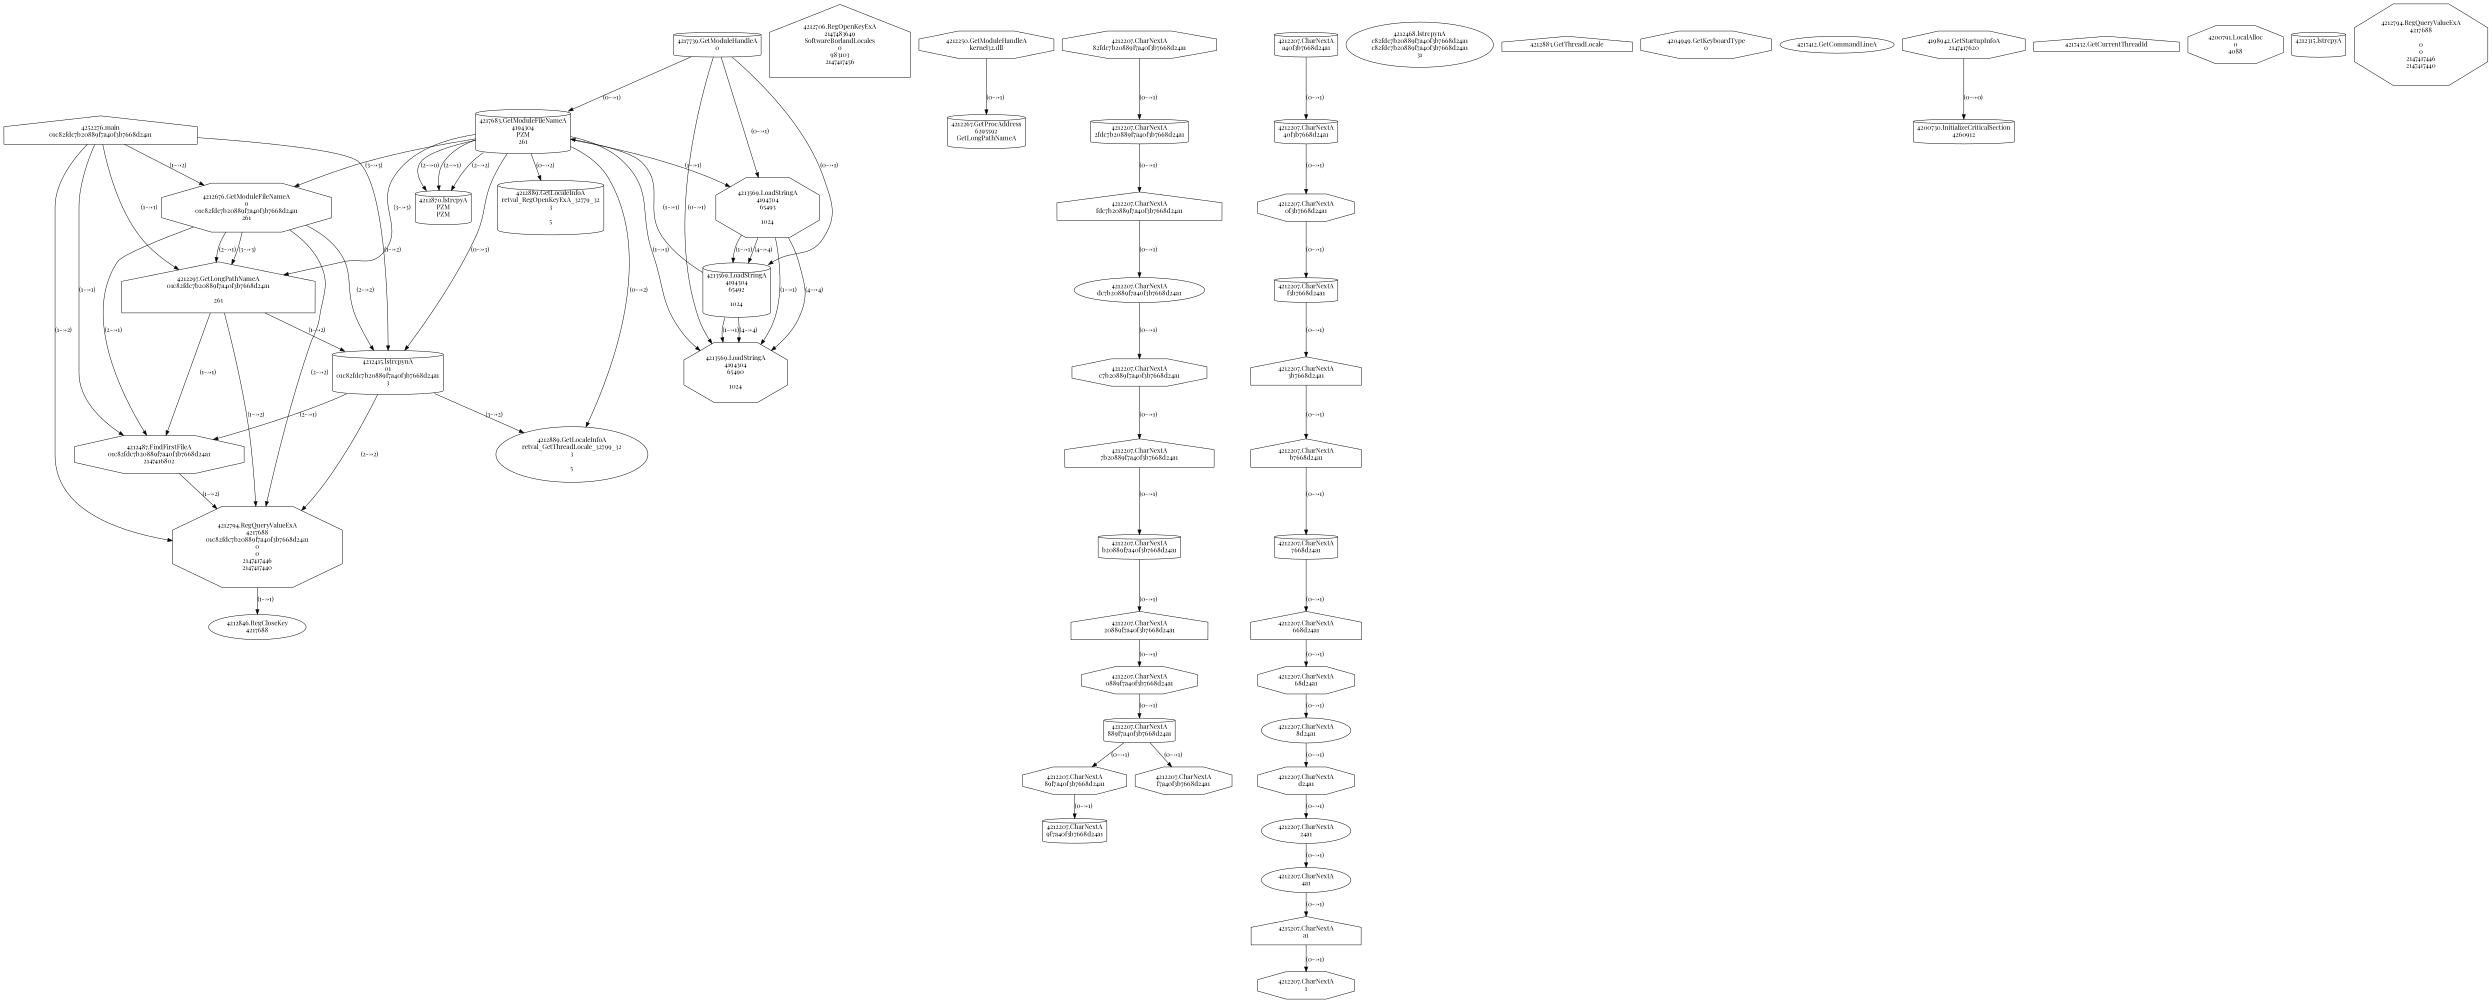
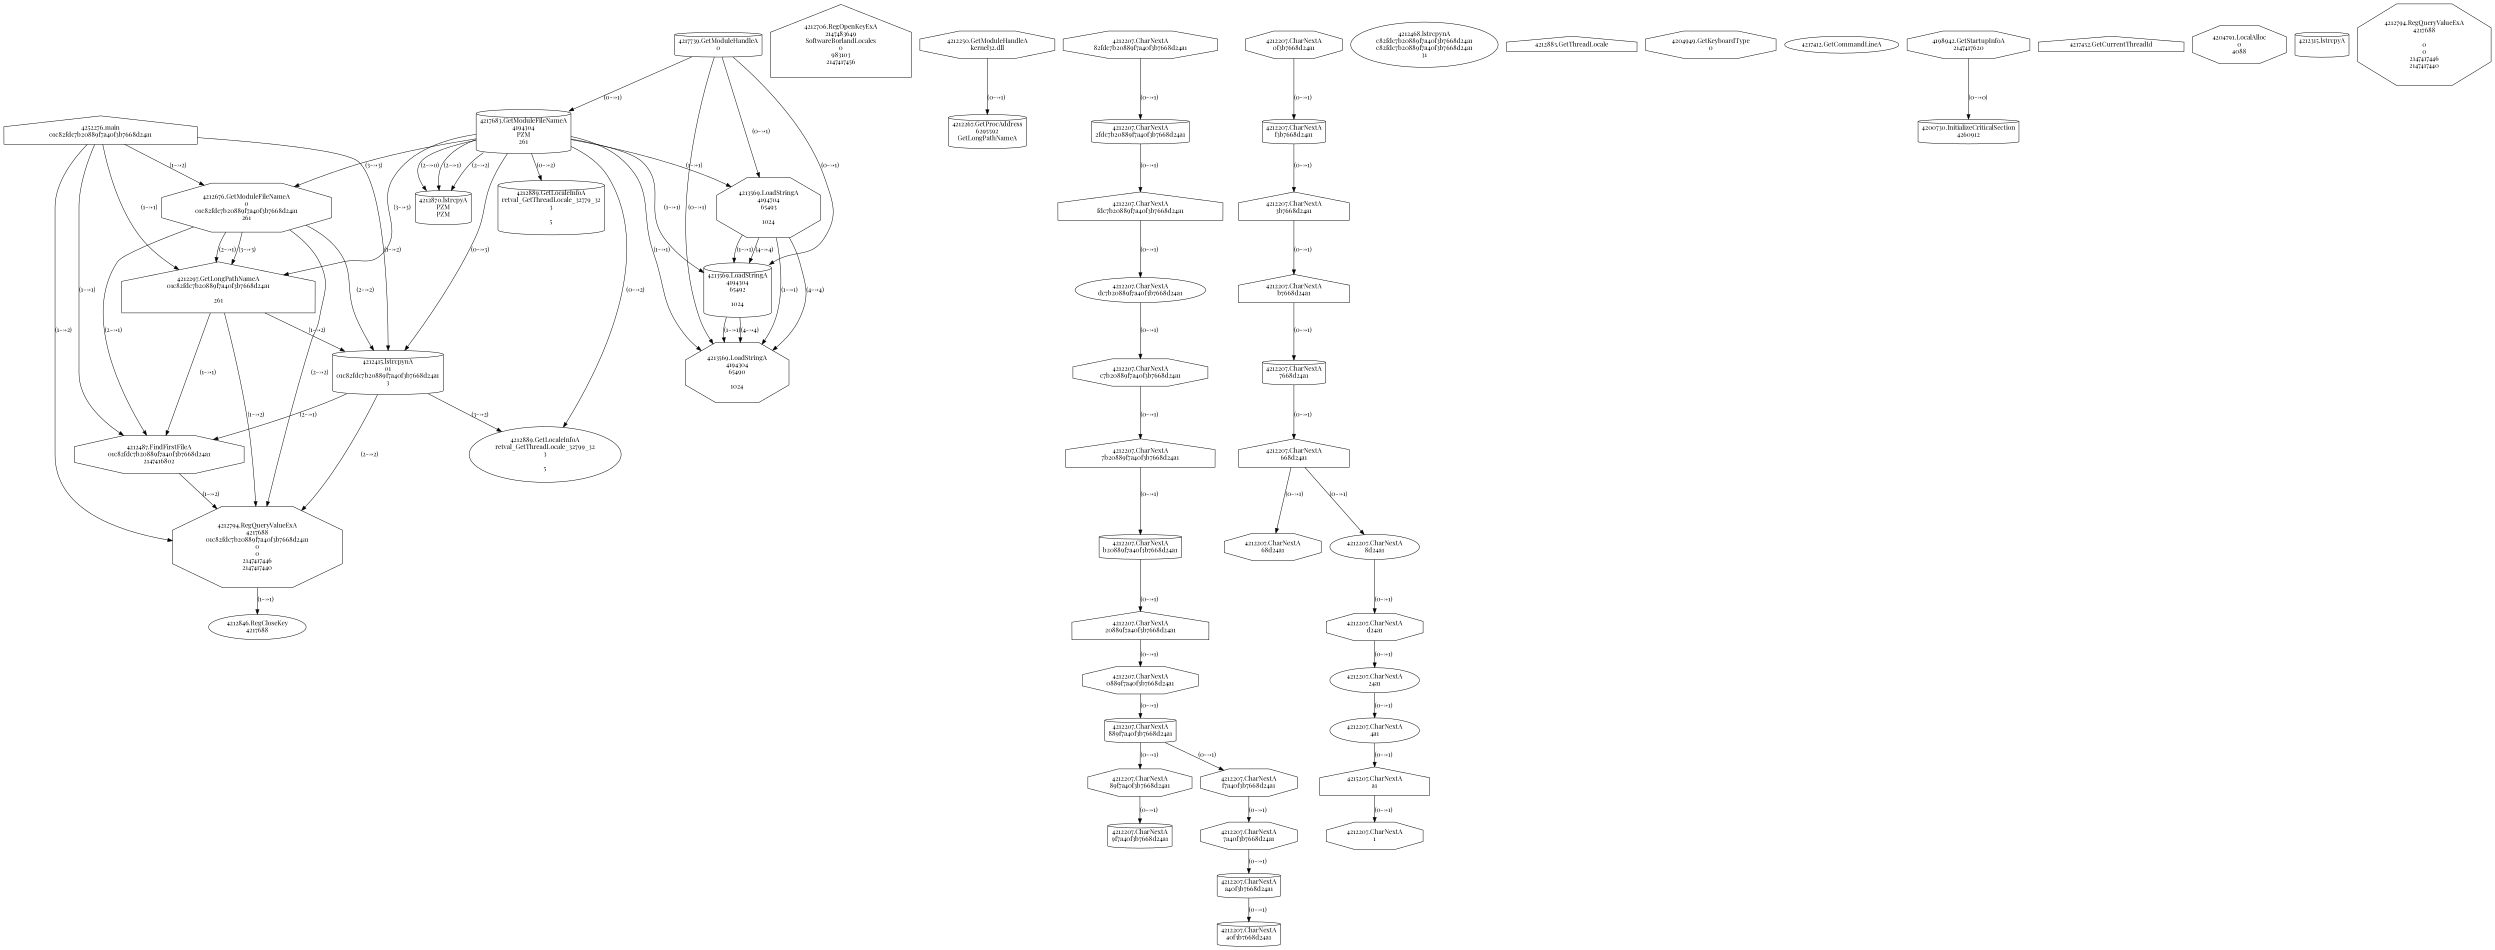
(2236, 45) -> (2239, 45)
(1306, 167) -> none
(654, 190) -> (654, 186)
(551, 208) -> (551, 208)
(1306, 703) -> (1333, 499)
none -> (1249, 836)
